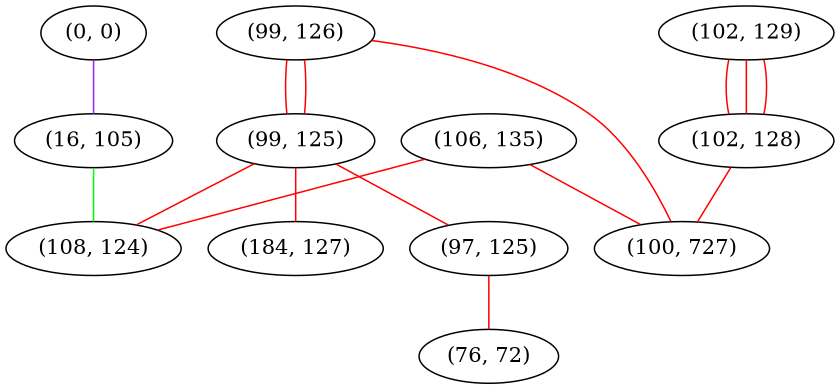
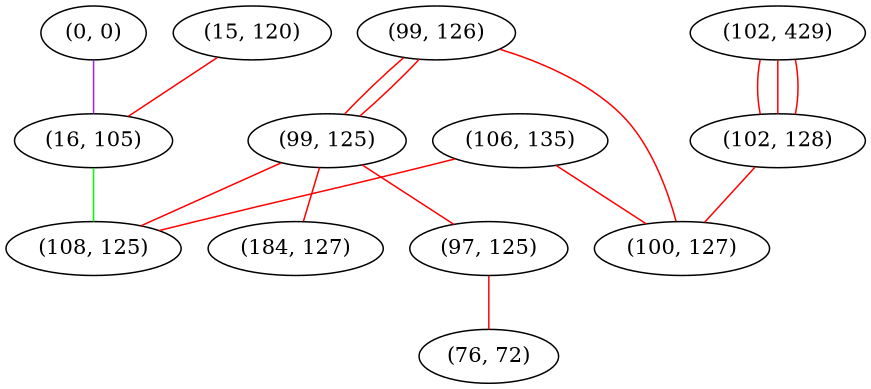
none -> (252, 33)
(746, 33) -> (778, 33)
(94, 249) -> (94, 249)
(682, 249) -> (682, 249)
